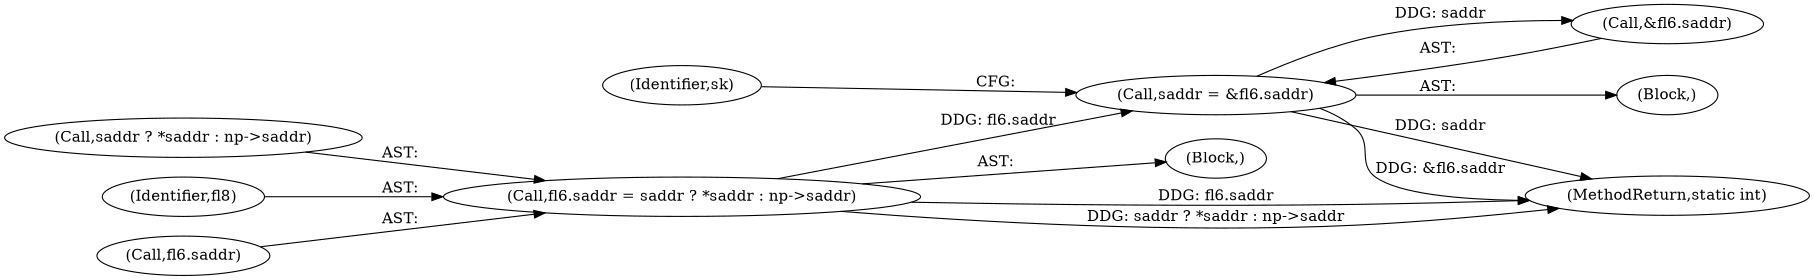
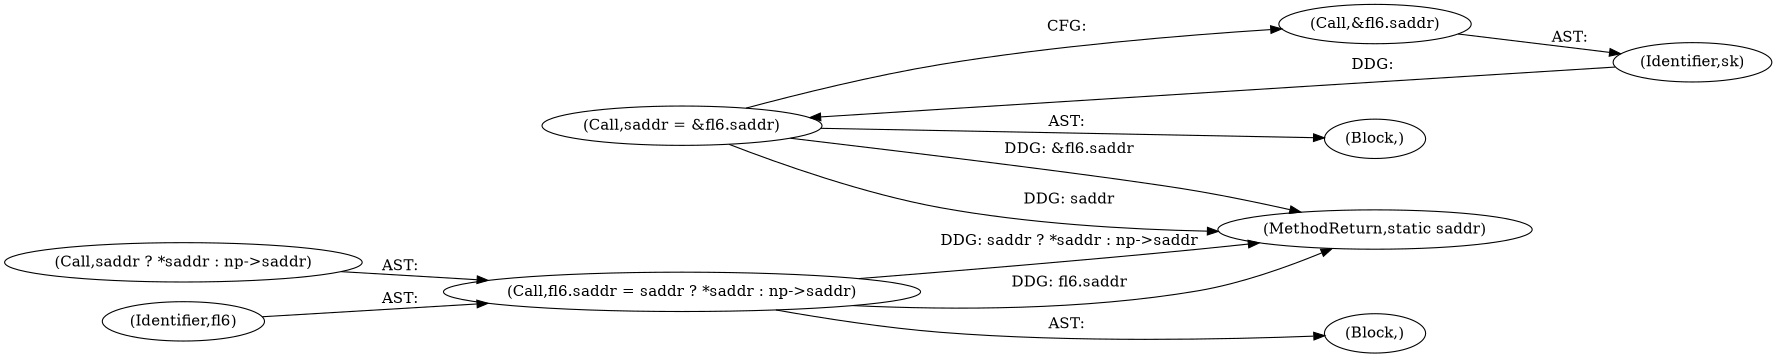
(1441, 14) -> (1069, 27)
(1469, 63) -> (1534, 43)
(998, 83) -> (1375, 65)
(949, 146) -> none
(1667, 196) -> (1375, 230)
(183, 197) -> (183, 321)
(183, 256) -> none
